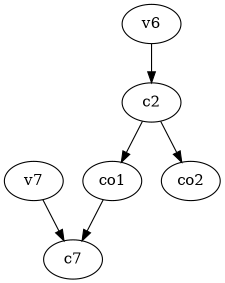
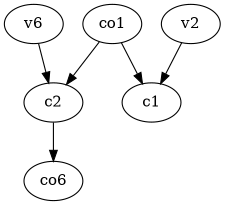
(134, 137) -> (86, 59)
(34, 181) -> (191, 24)
(191, 181) -> (53, 181)
(73, 259) -> (152, 102)
